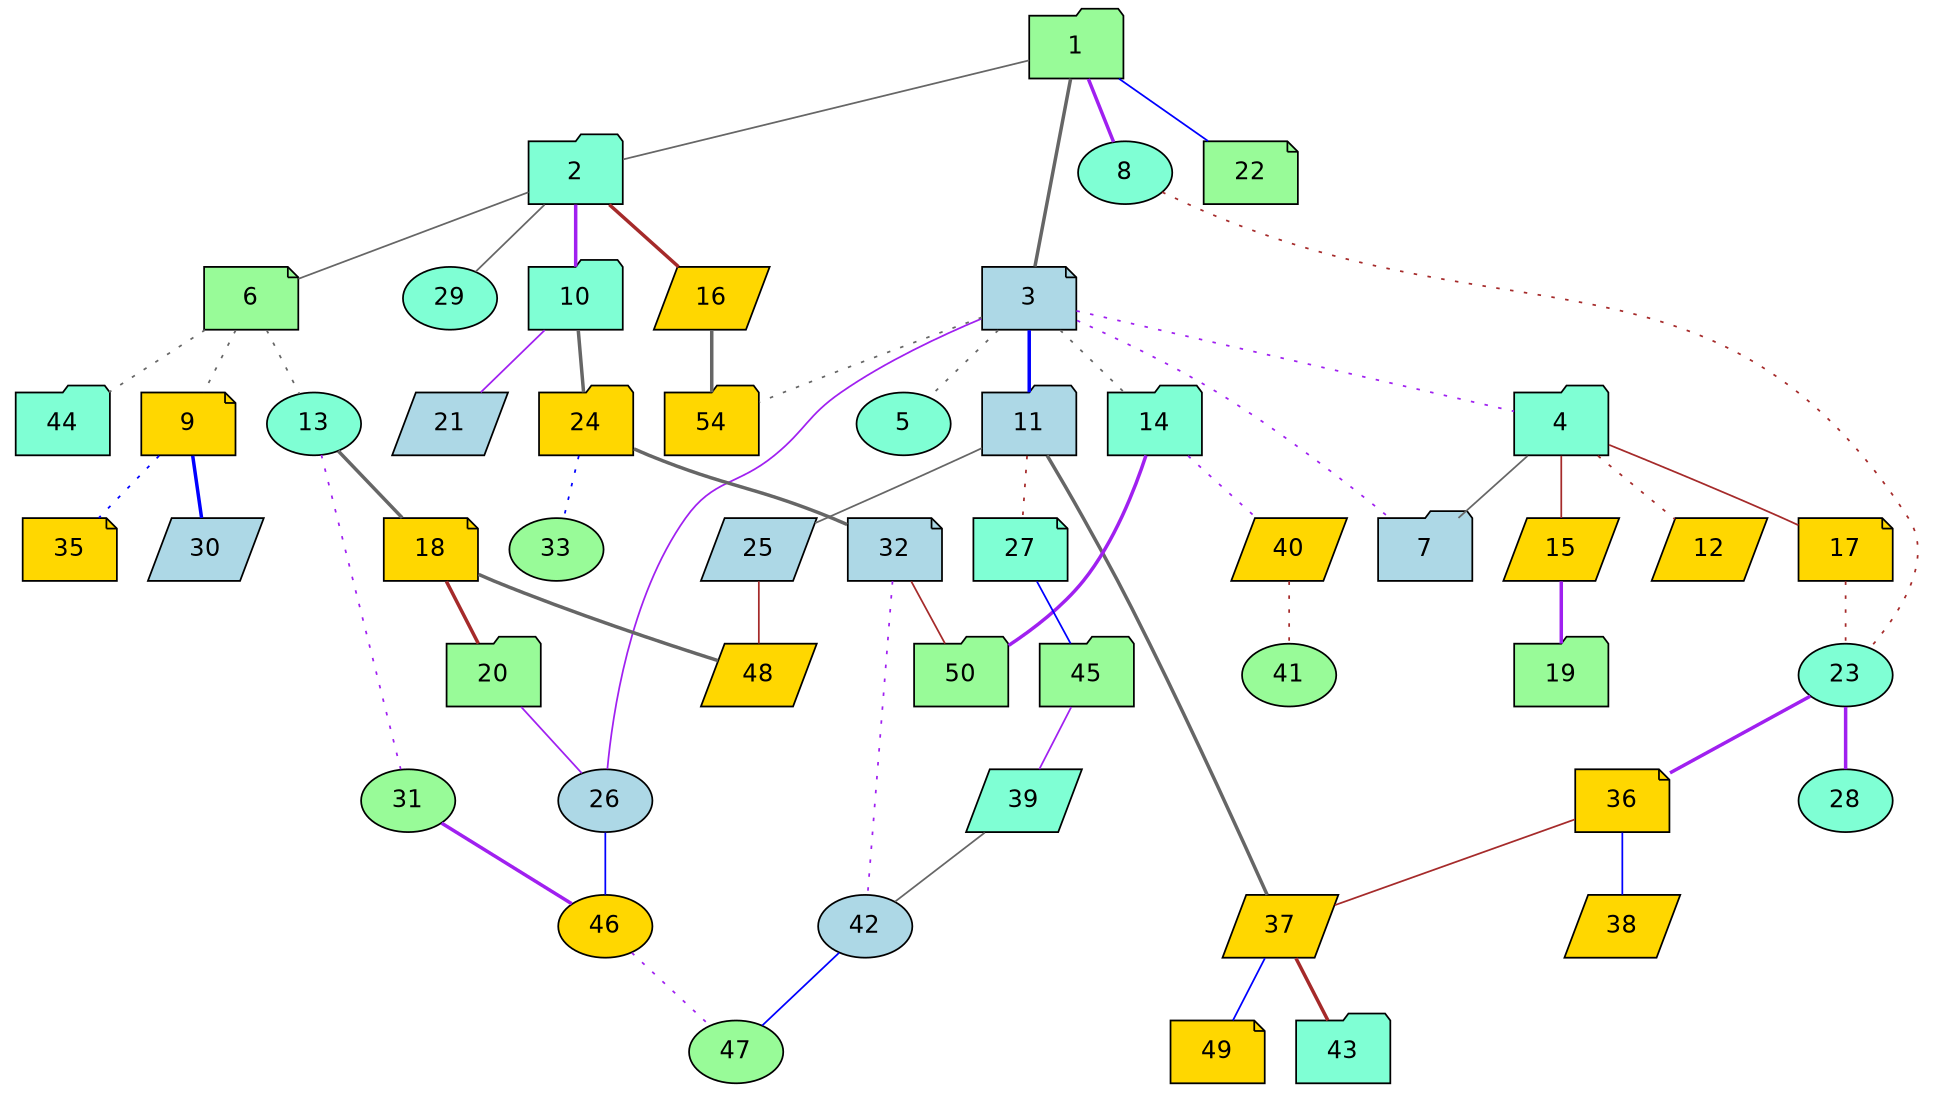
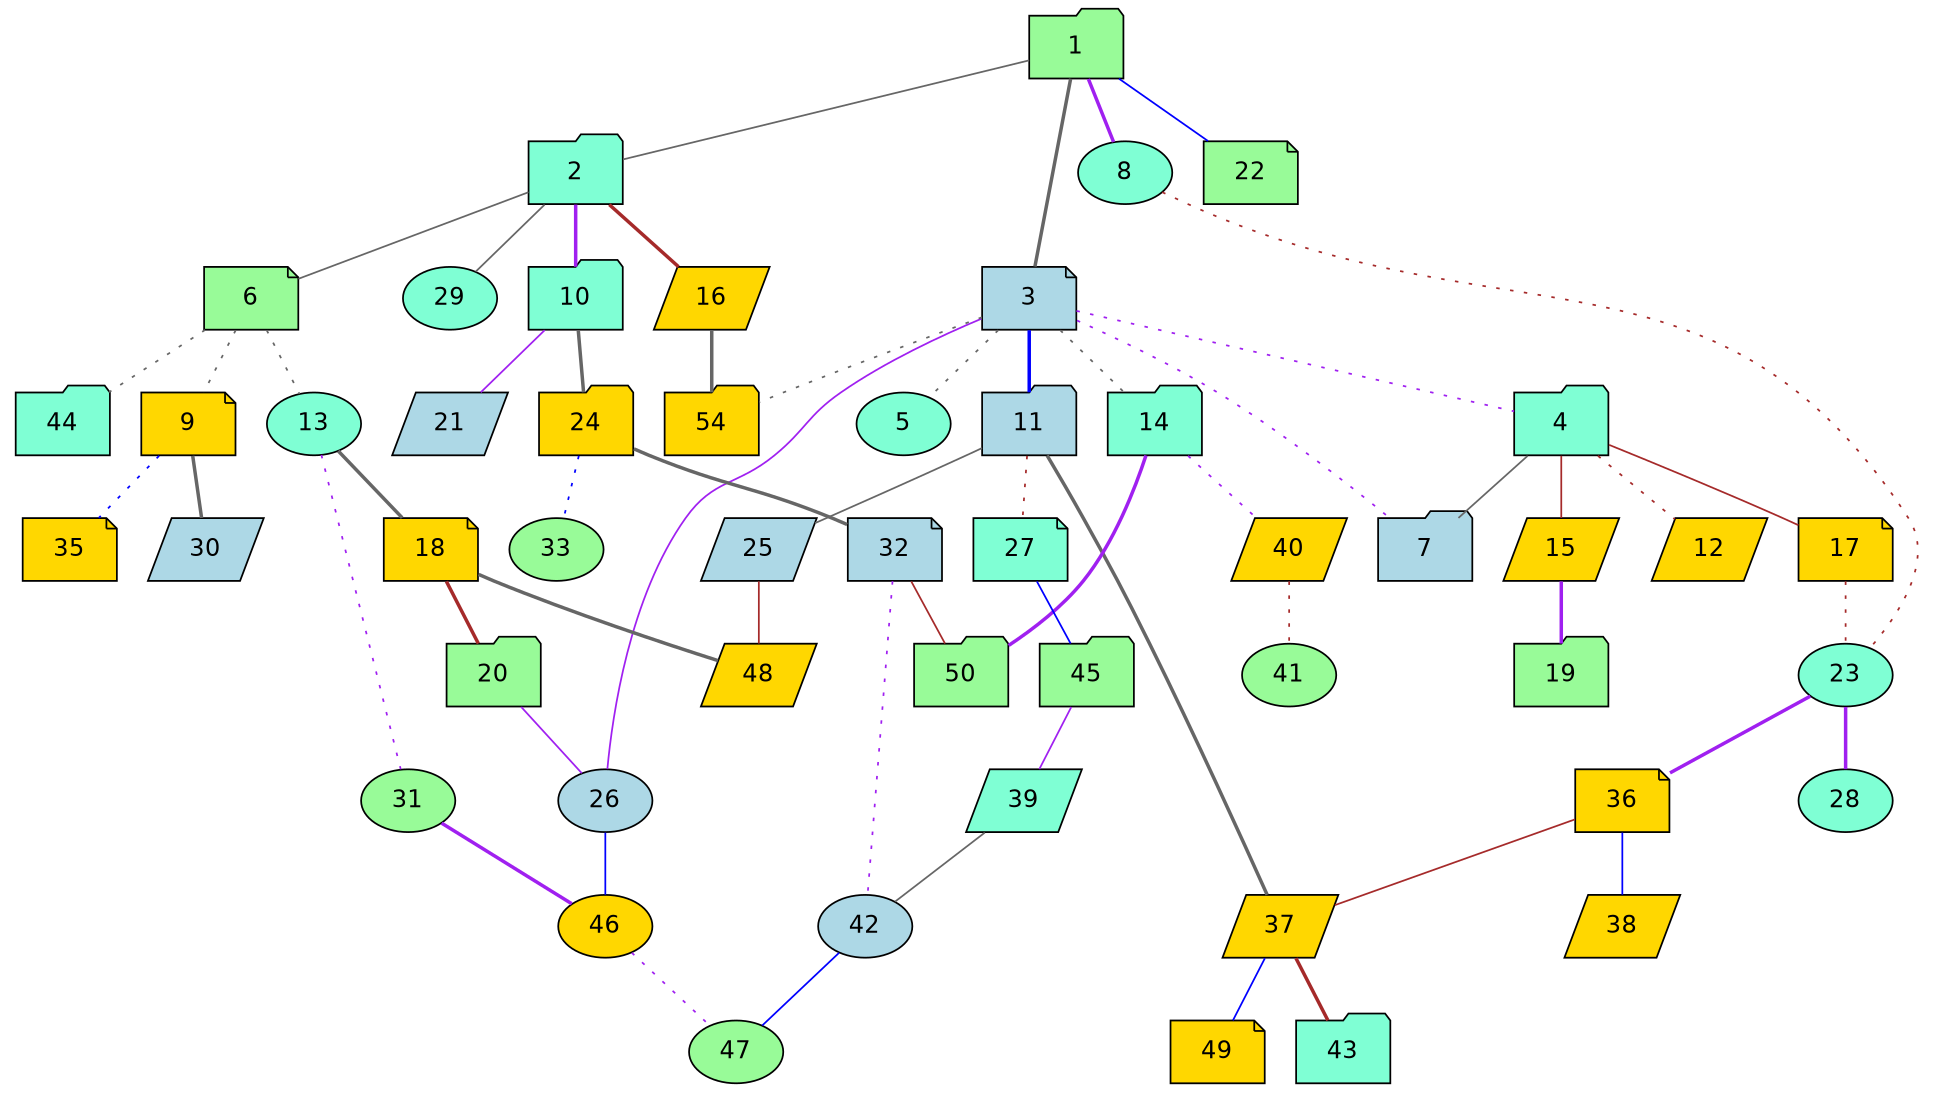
(197, 487) -> (197, 487)
